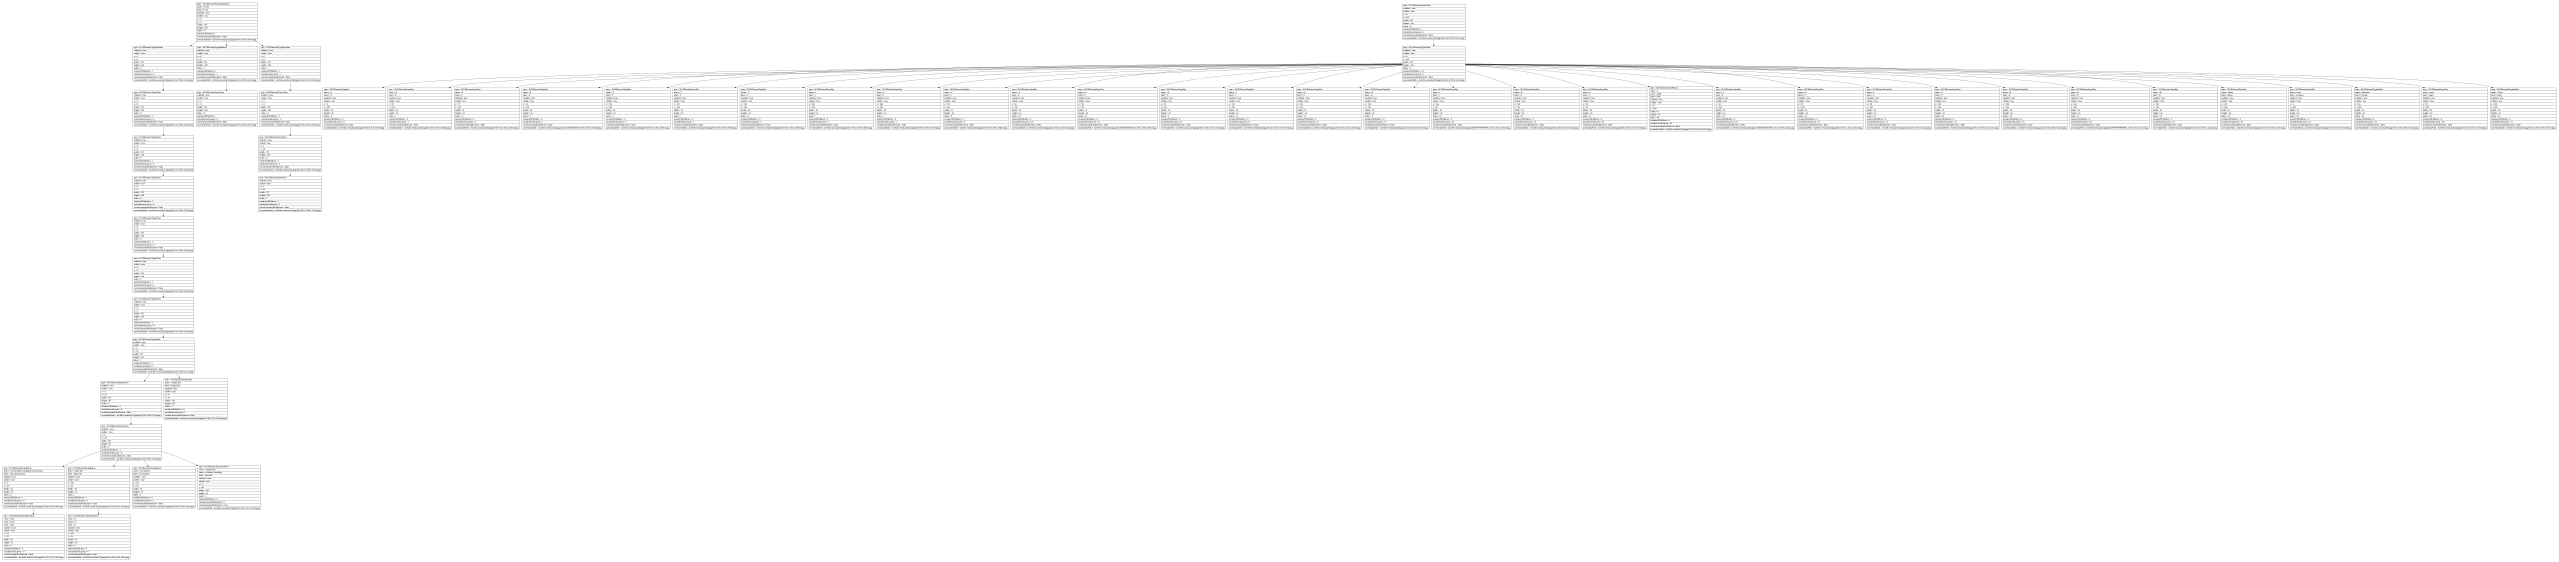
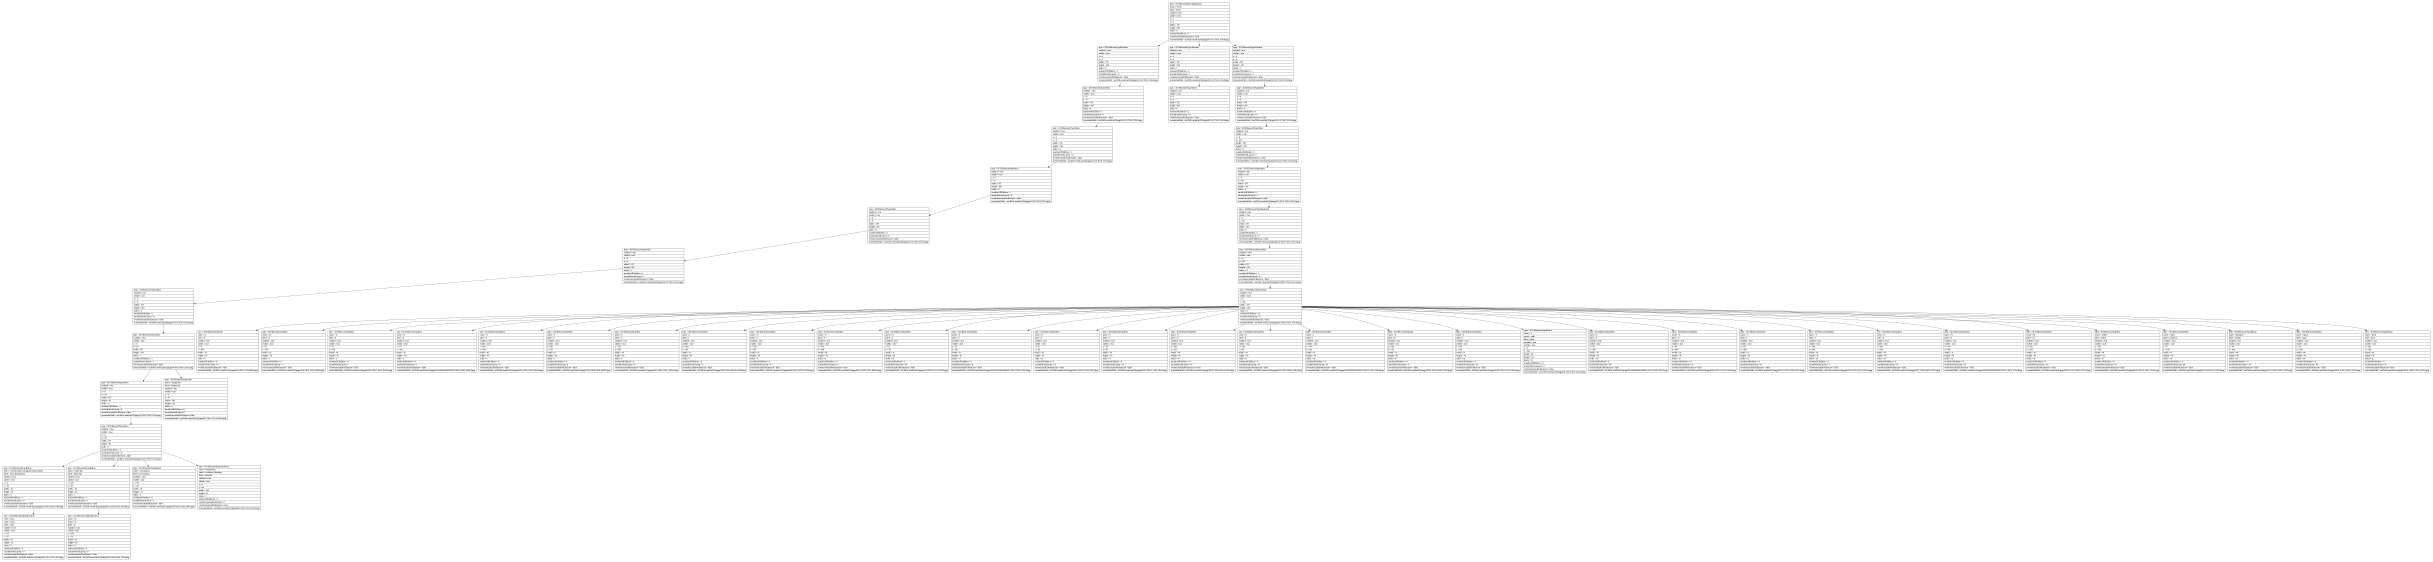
none -> (1269, 226)
